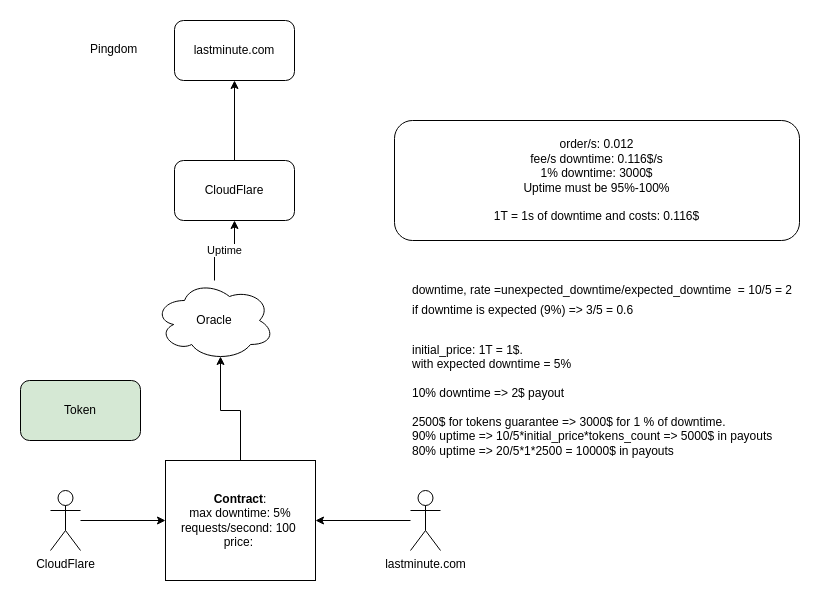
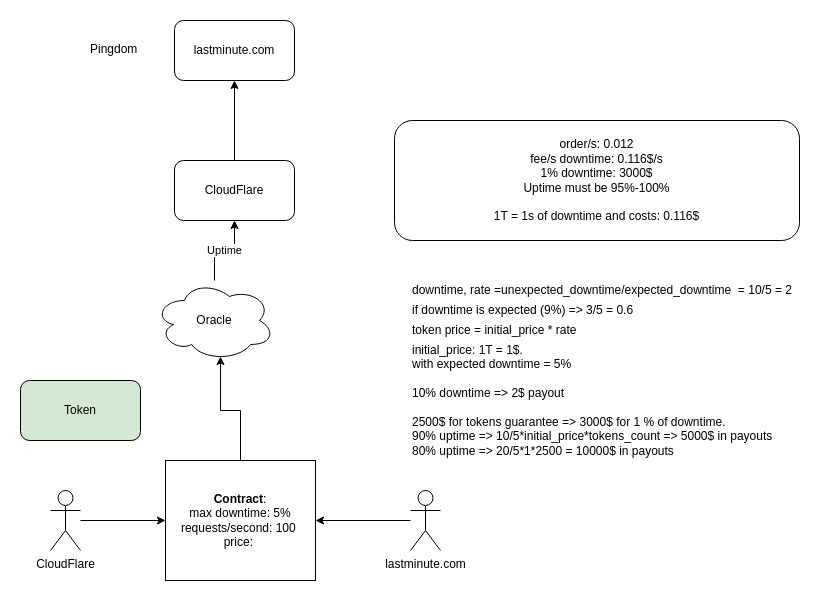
none -> (501, 331)
